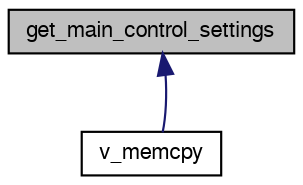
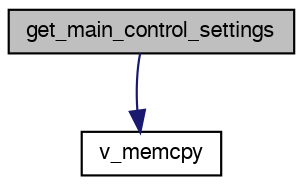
(166, 104) -> (137, 82)
